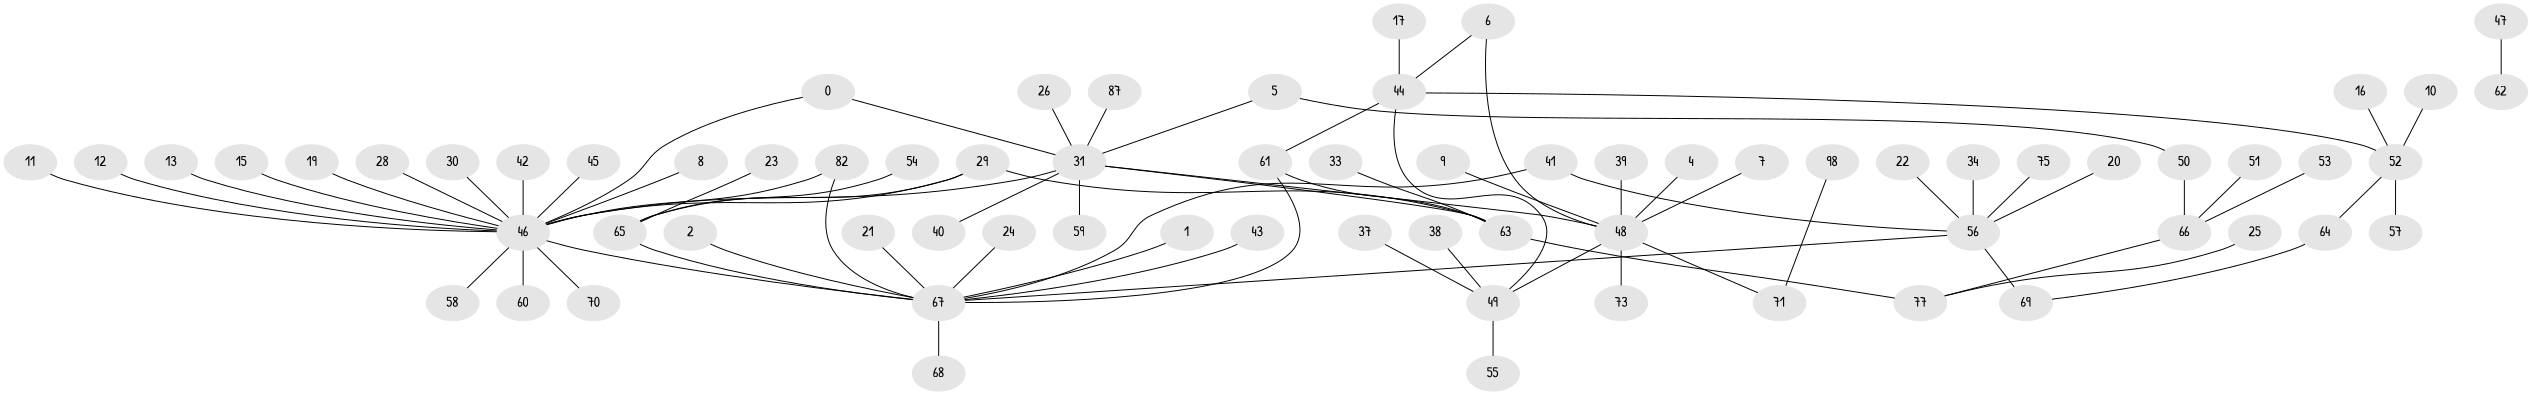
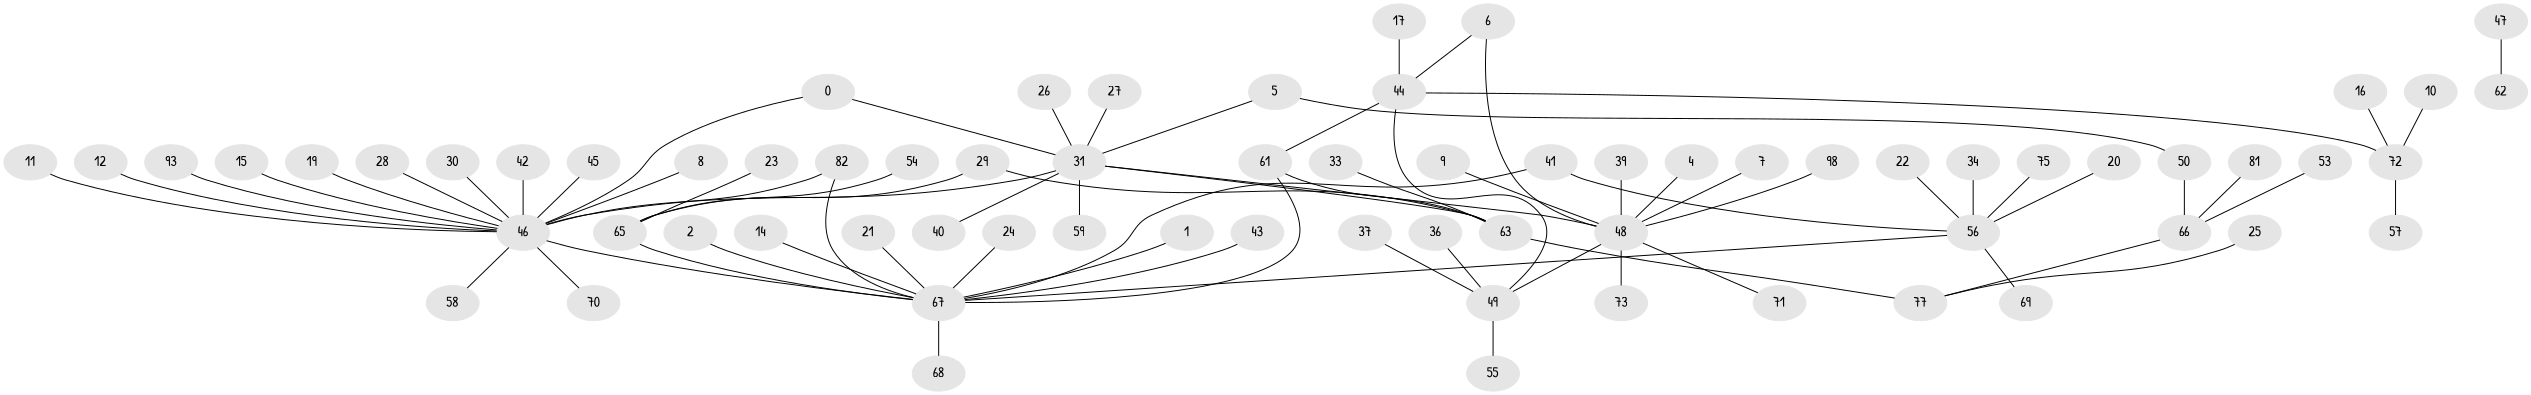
(1115, 92) -> (1115, 92)
(171, 162) -> (171, 162)
(2255, 162) -> (2255, 162)
(2396, 162) -> (2396, 162)
(755, 203) -> none
none -> (761, 233)
(1435, 233) -> (1435, 233)
(1806, 233) -> (1730, 203)
(2325, 233) -> none
(523, 303) -> none
